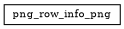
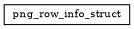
(62, 15) -> (67, 15)
